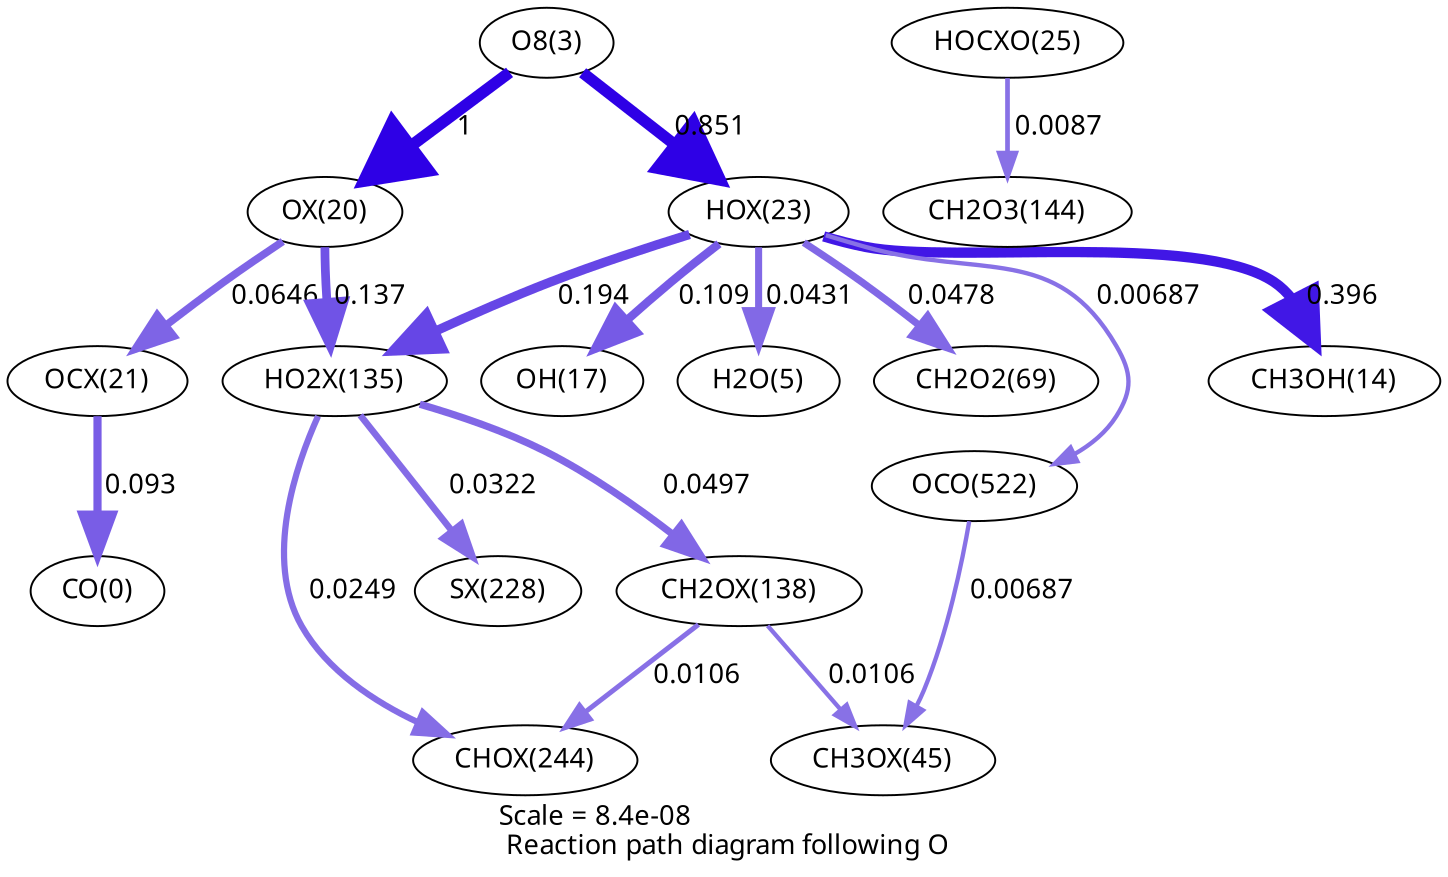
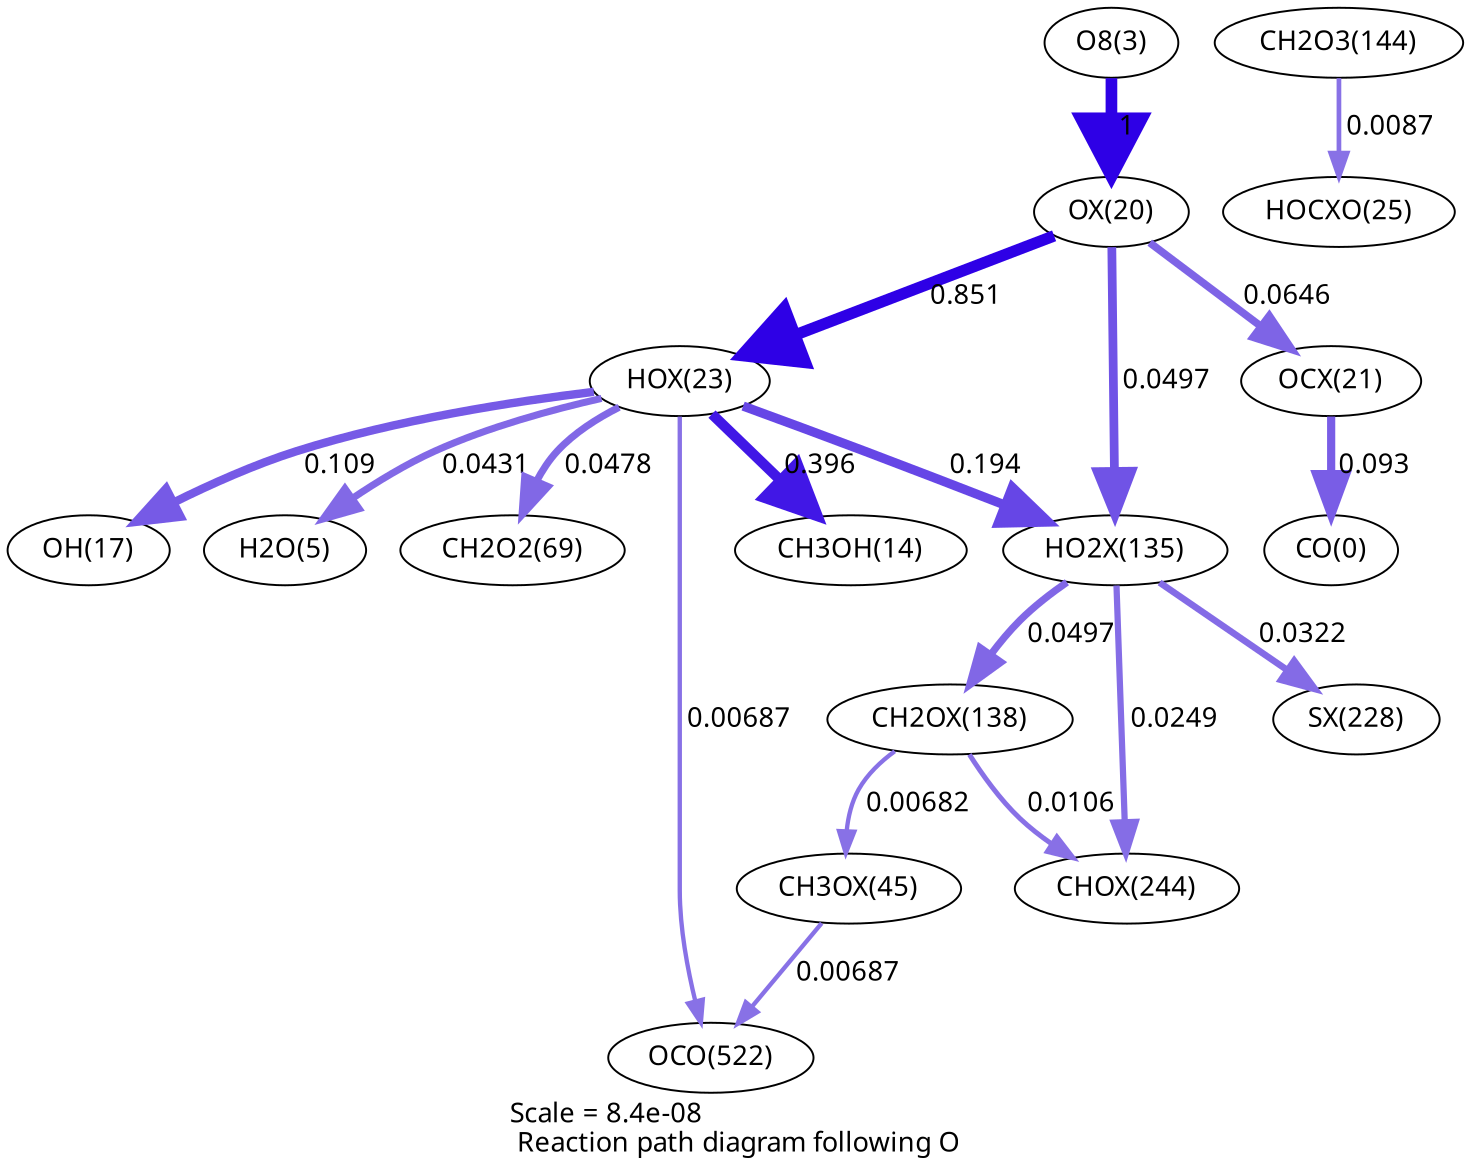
(629, 109) -> (925, 285)
(1008, 115) -> (1339, 115)
(367, 297) -> (1163, 381)
(949, 615) -> (787, 965)
(868, 676) -> (915, 804)
